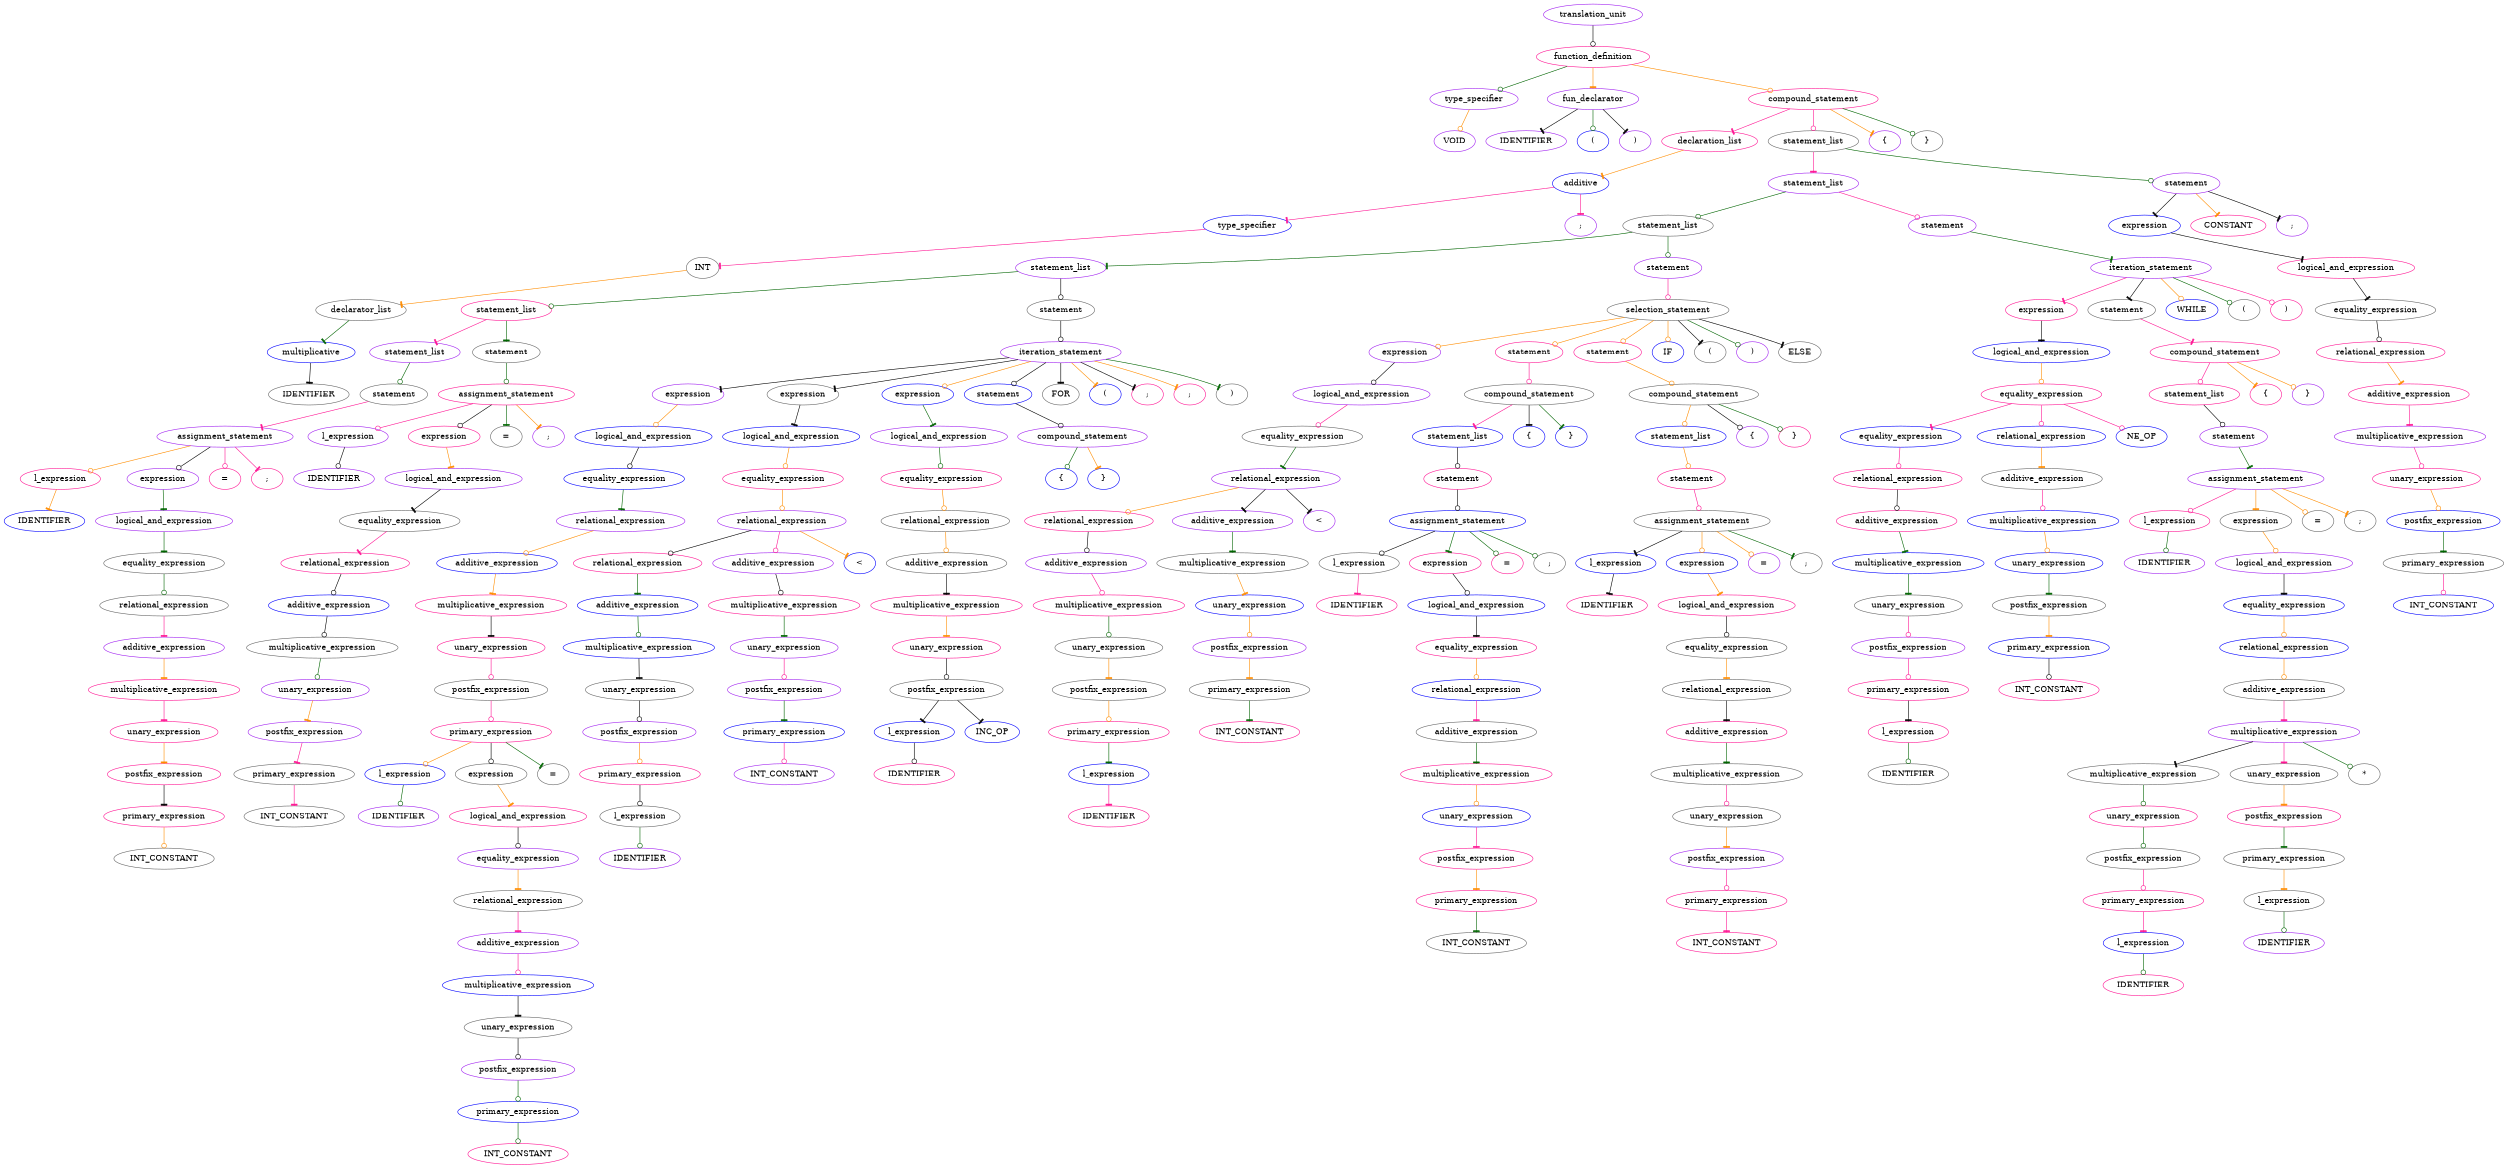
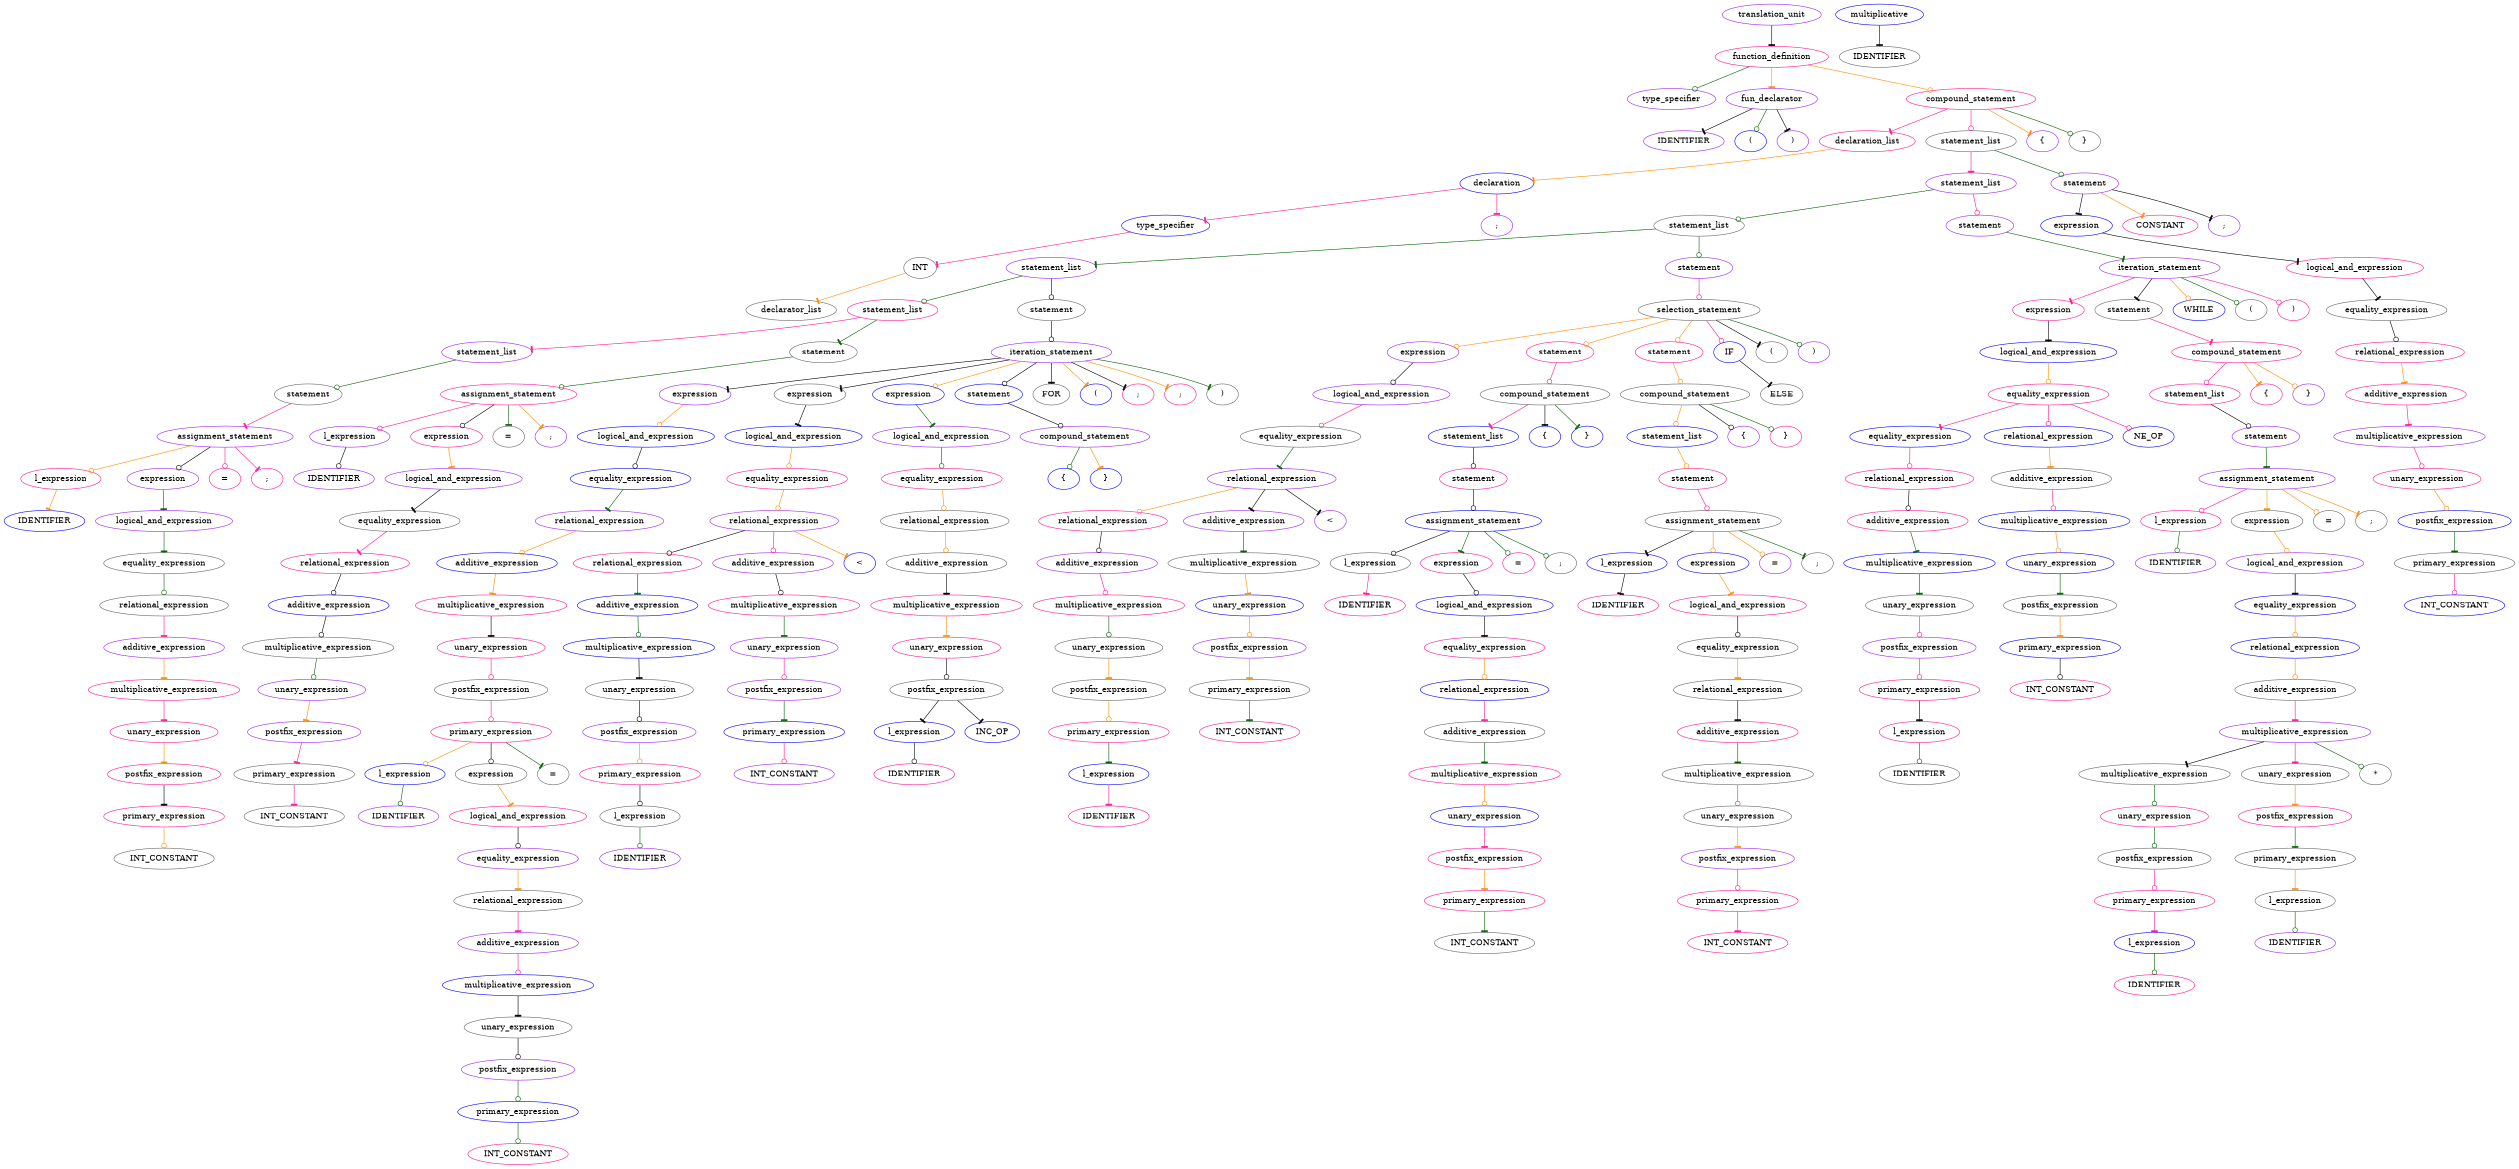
(1593, 33) -> (1772, 34)
(1455, 141) -> none
(1581, 183) -> (1497, 183)
(1668, 329) -> (1713, 330)
(337, 330) -> none
(1740, 331) -> (1754, 372)
